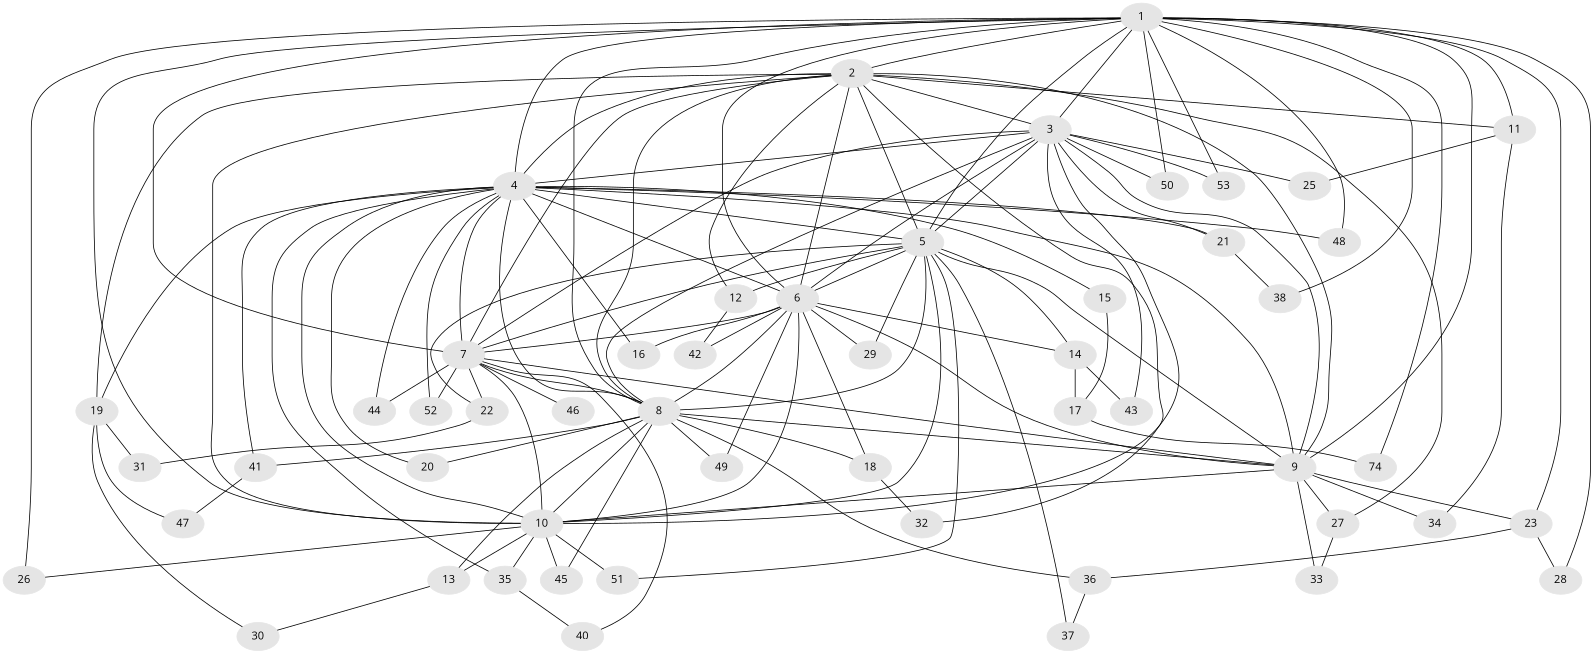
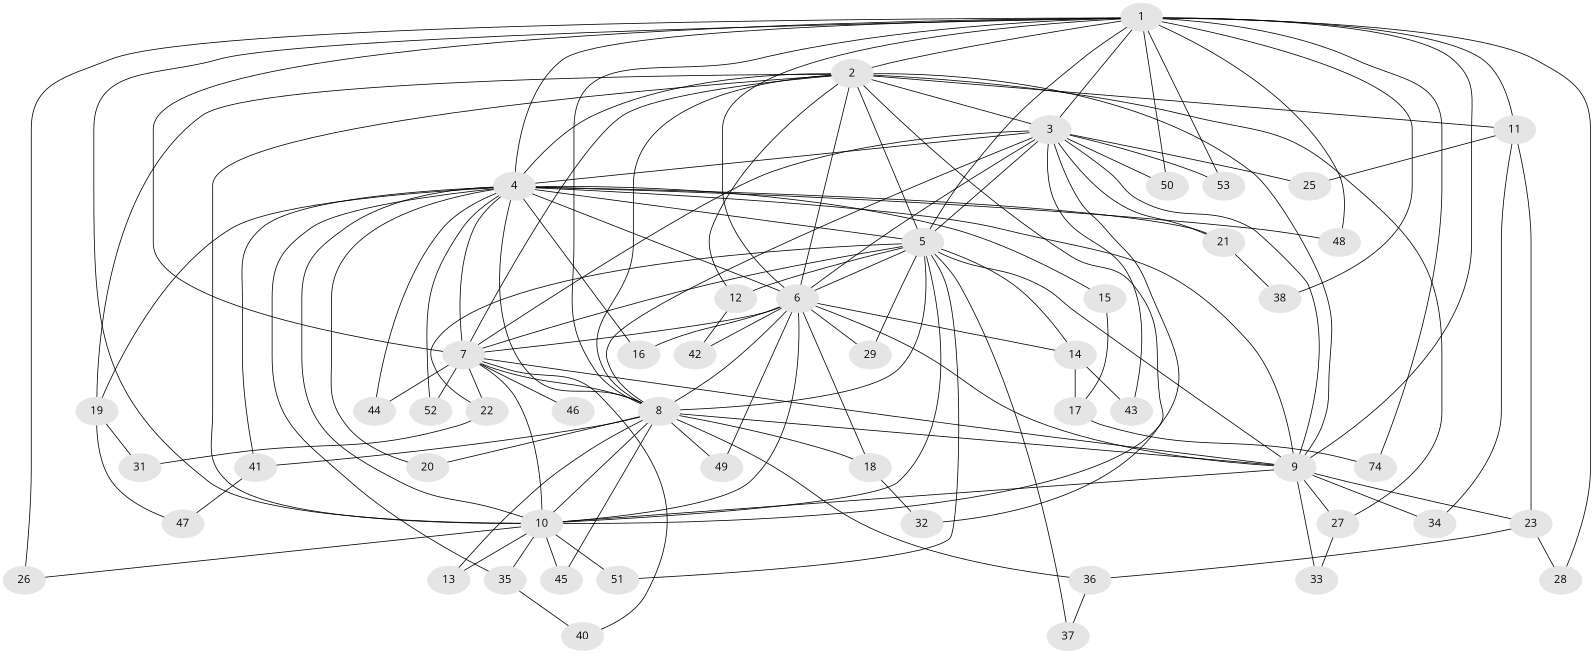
(1555, 101) -> (1531, 326)
(258, 637) -> none
